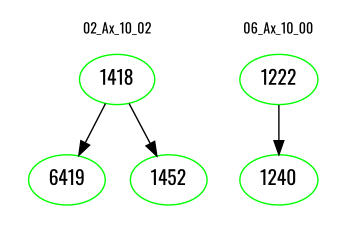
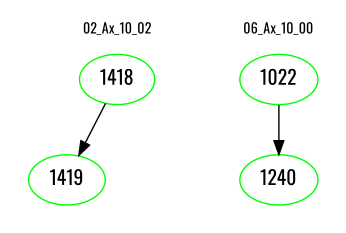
(279, 79) -> (279, 79)
(67, 180) -> (67, 180)
(169, 180) -> none
